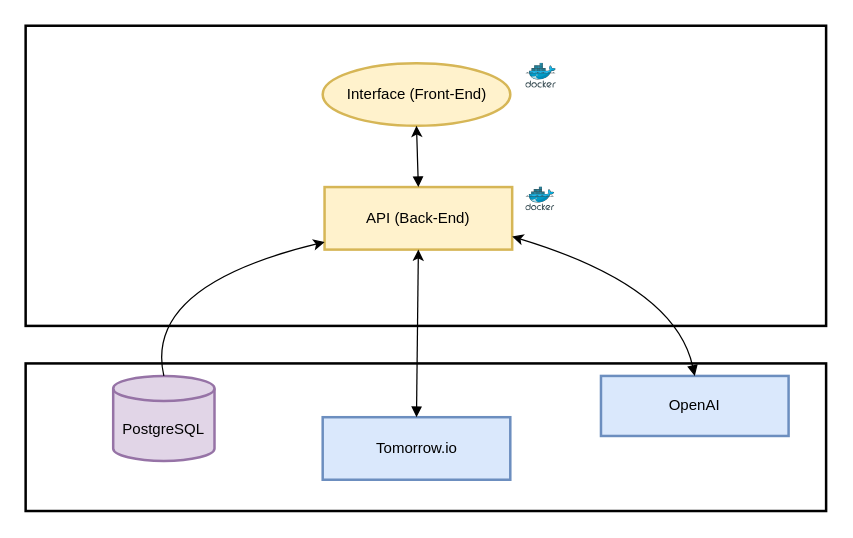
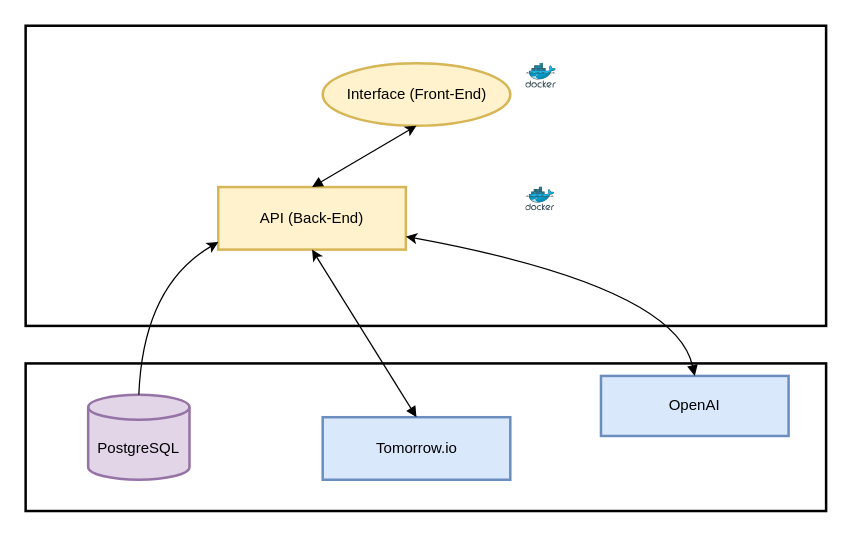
(418, 218) -> (312, 218)
(164, 418) -> (139, 437)
